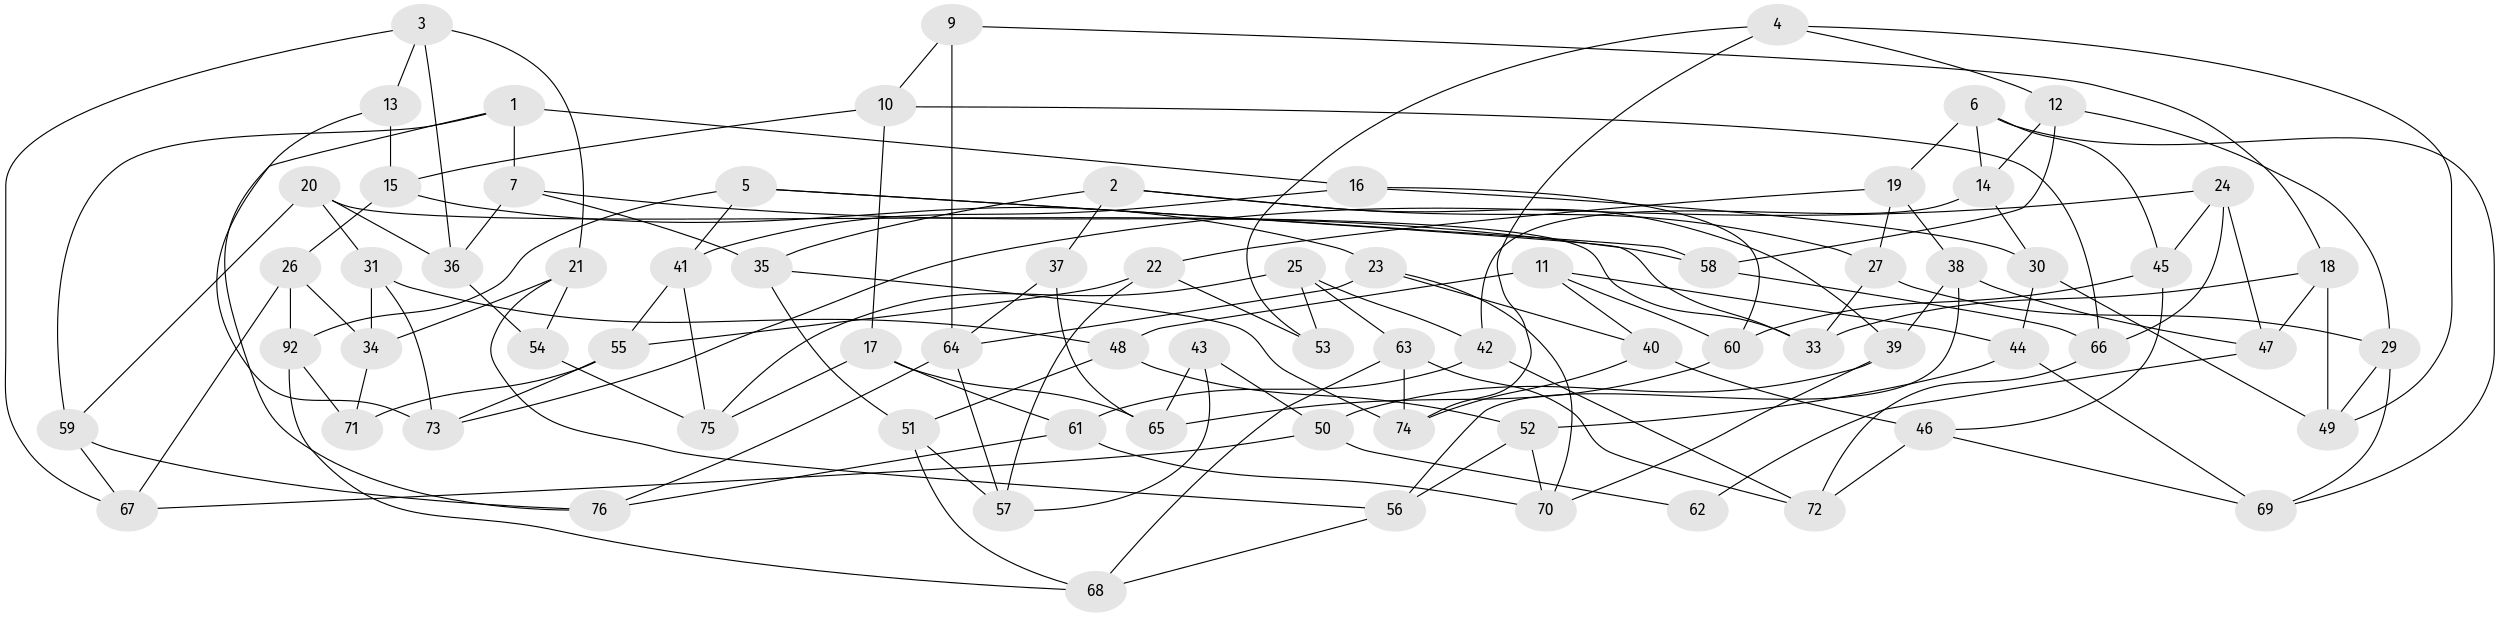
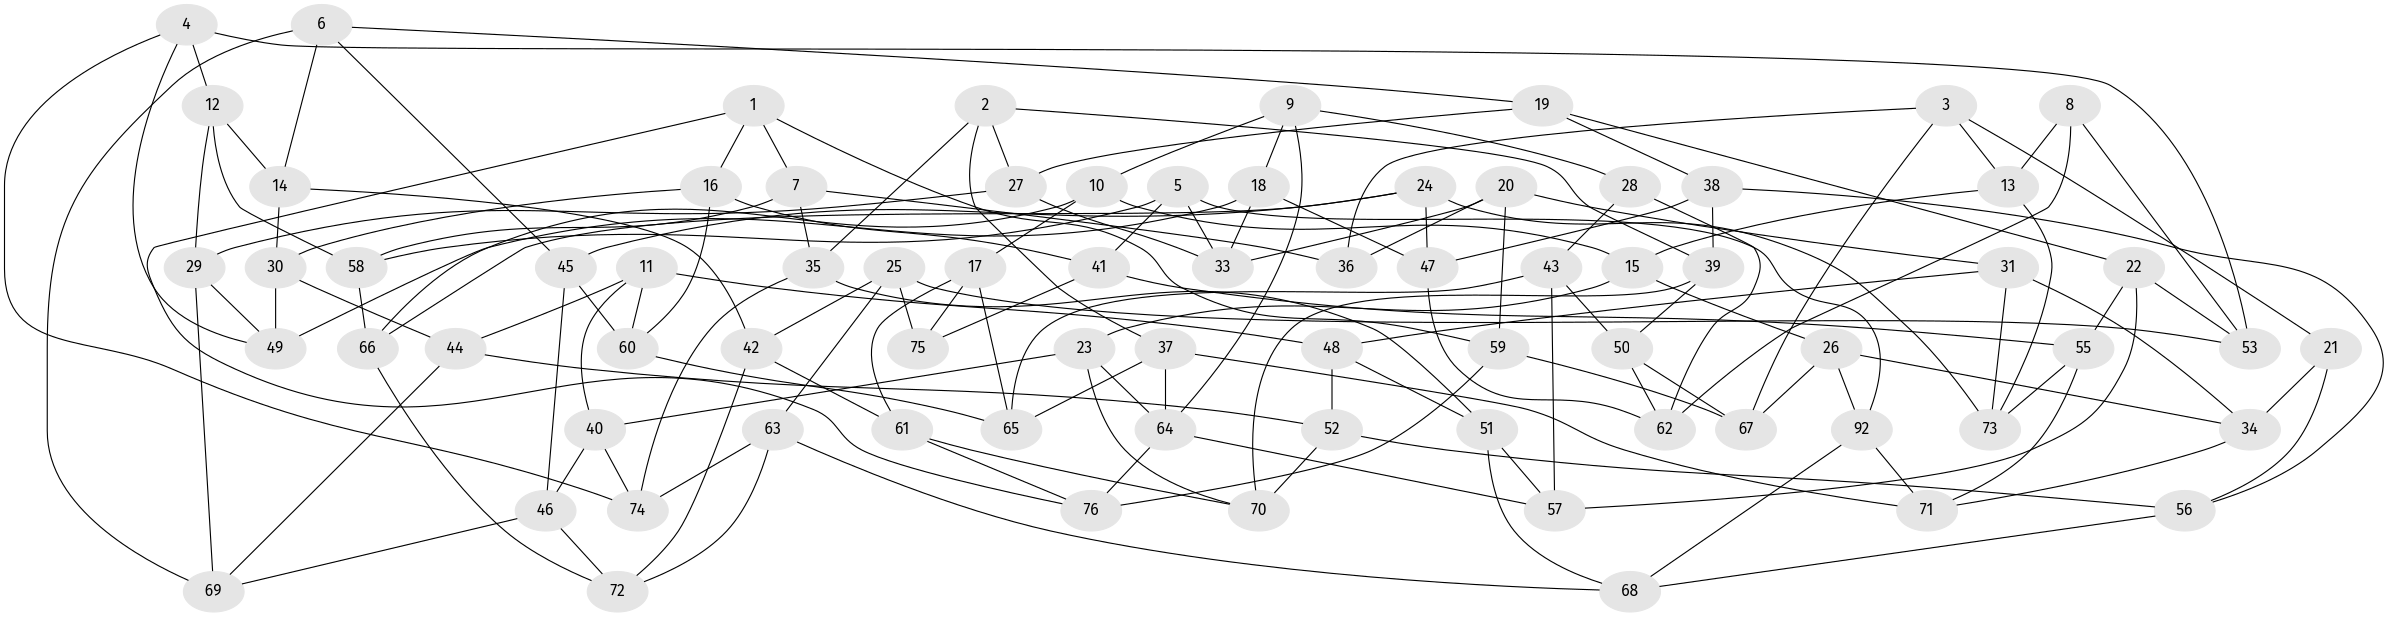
none -> (2070, 106)
none -> (1630, 187)
(538, 349) -> none
none -> (1533, 411)
